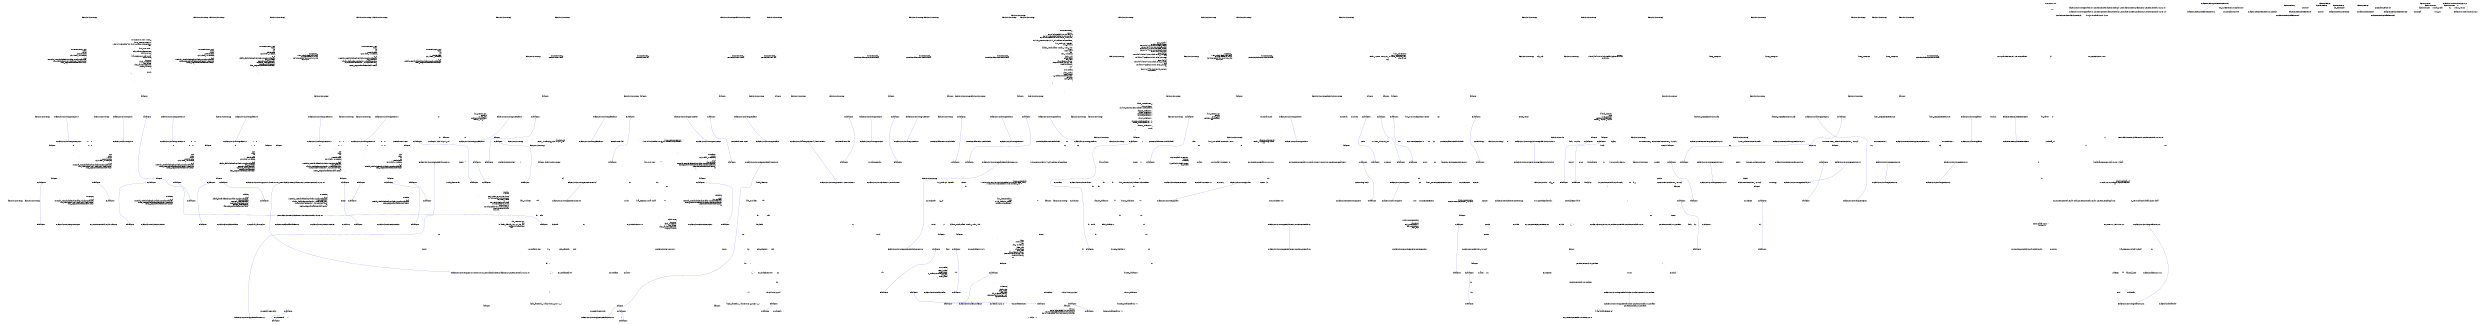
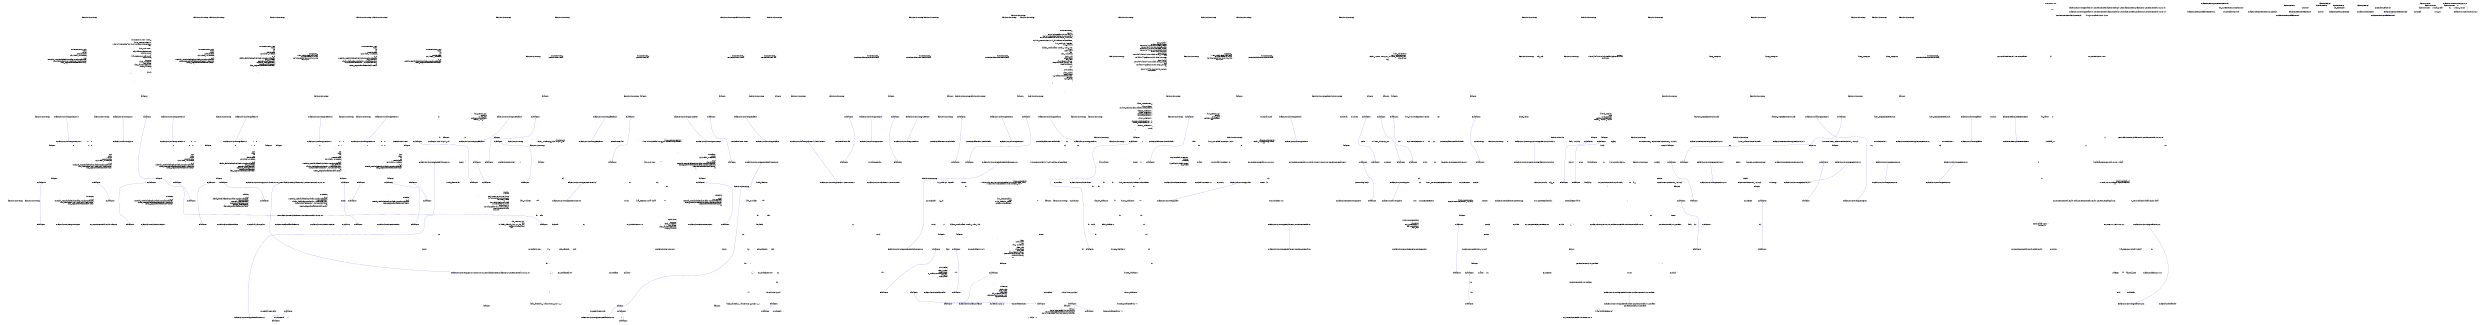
(644, 17) -> (725, 234)
